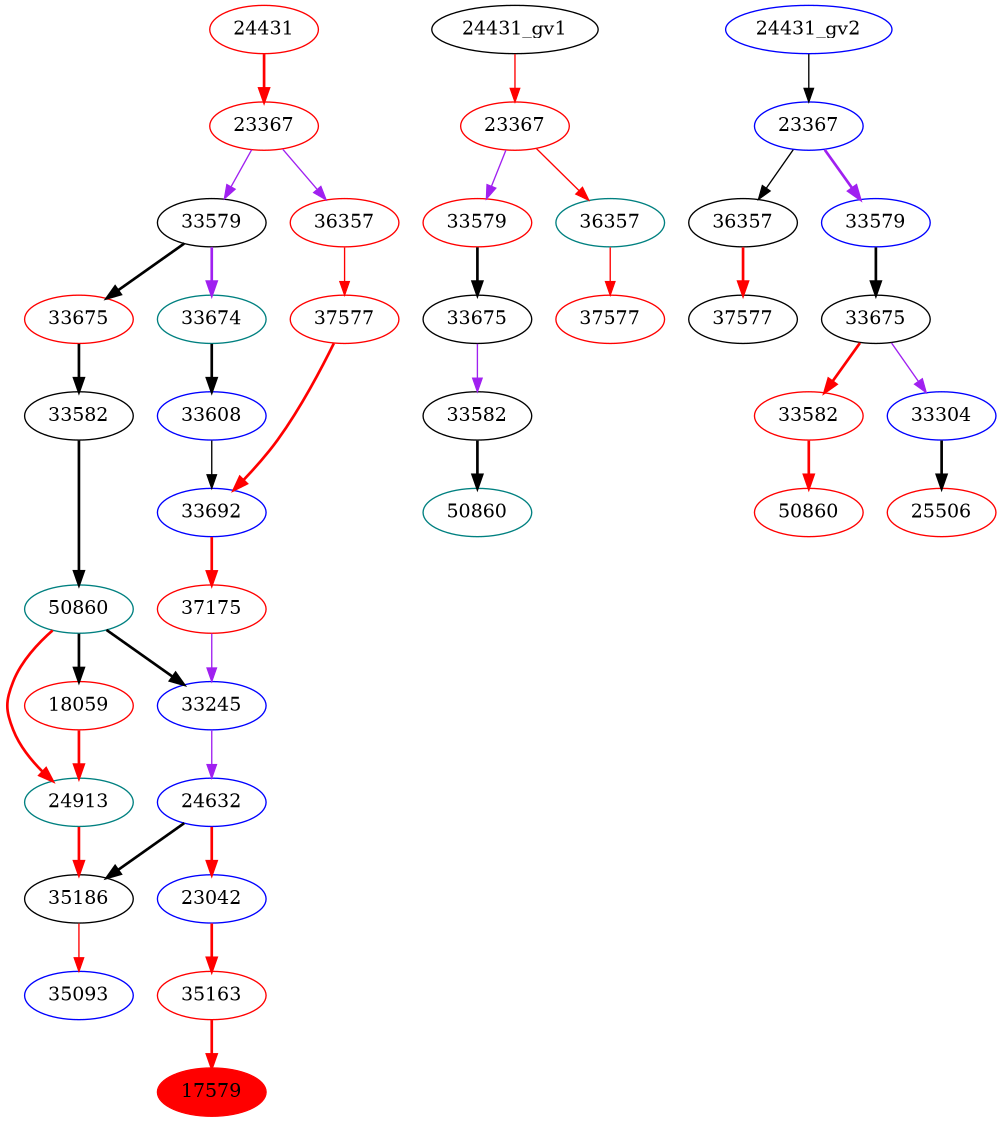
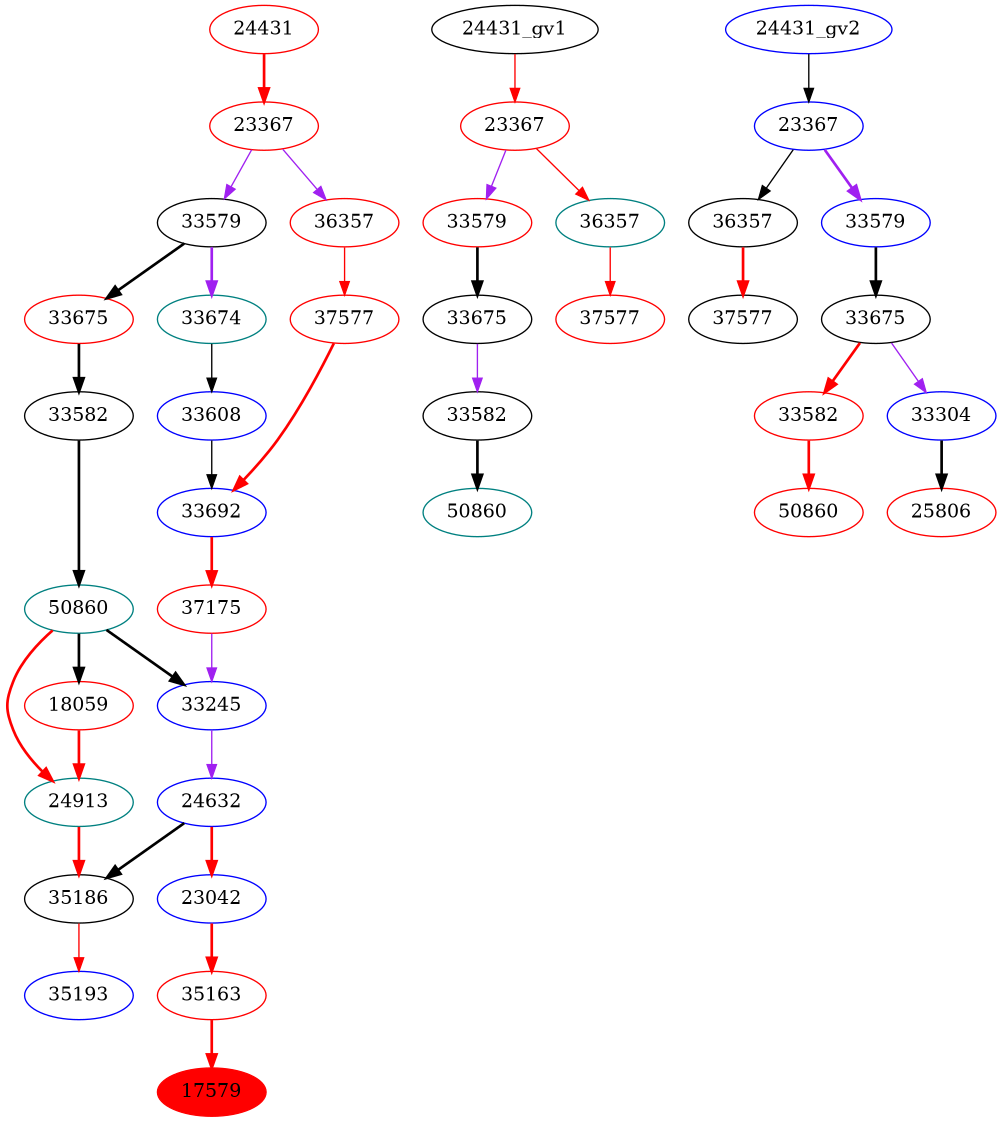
(212, 361) -> (212, 361)
(942, 513) -> (942, 513)
(79, 996) -> (79, 996)
